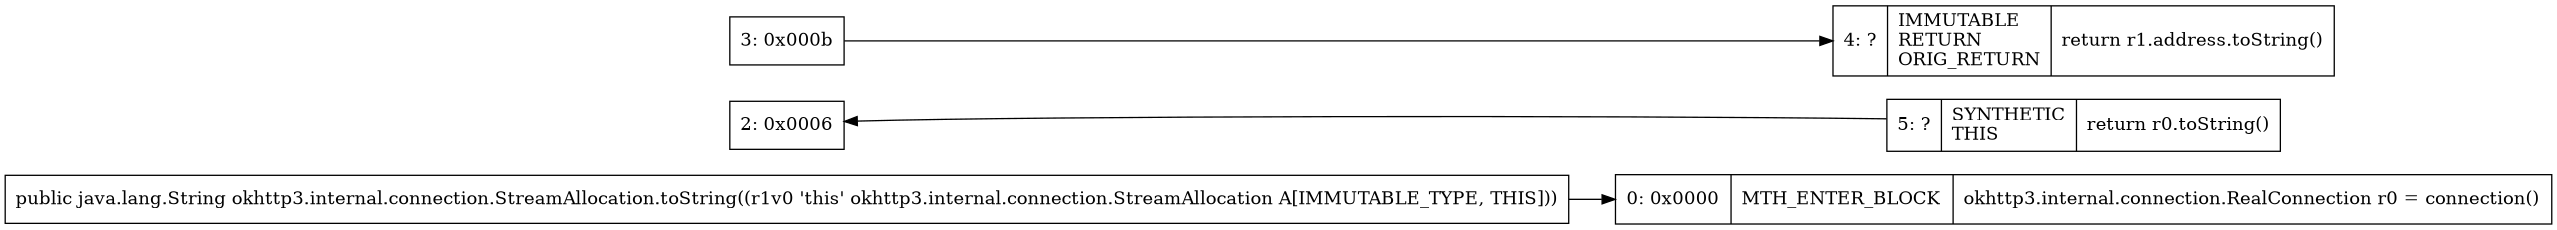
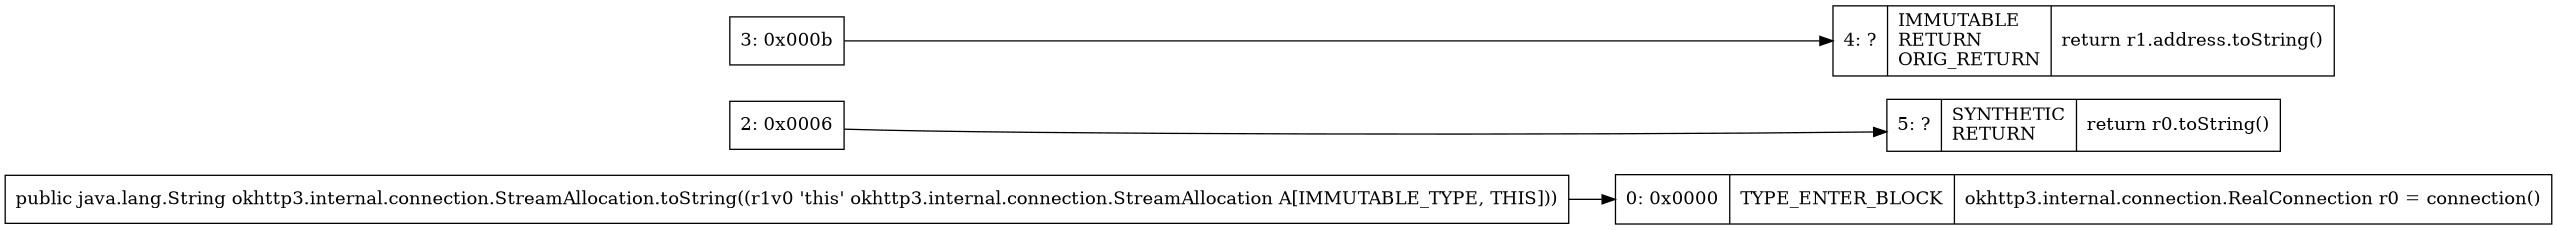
(1372, 117) -> (1359, 134)
(1976, 134) -> (1994, 134)
(1841, 199) -> (1842, 199)
